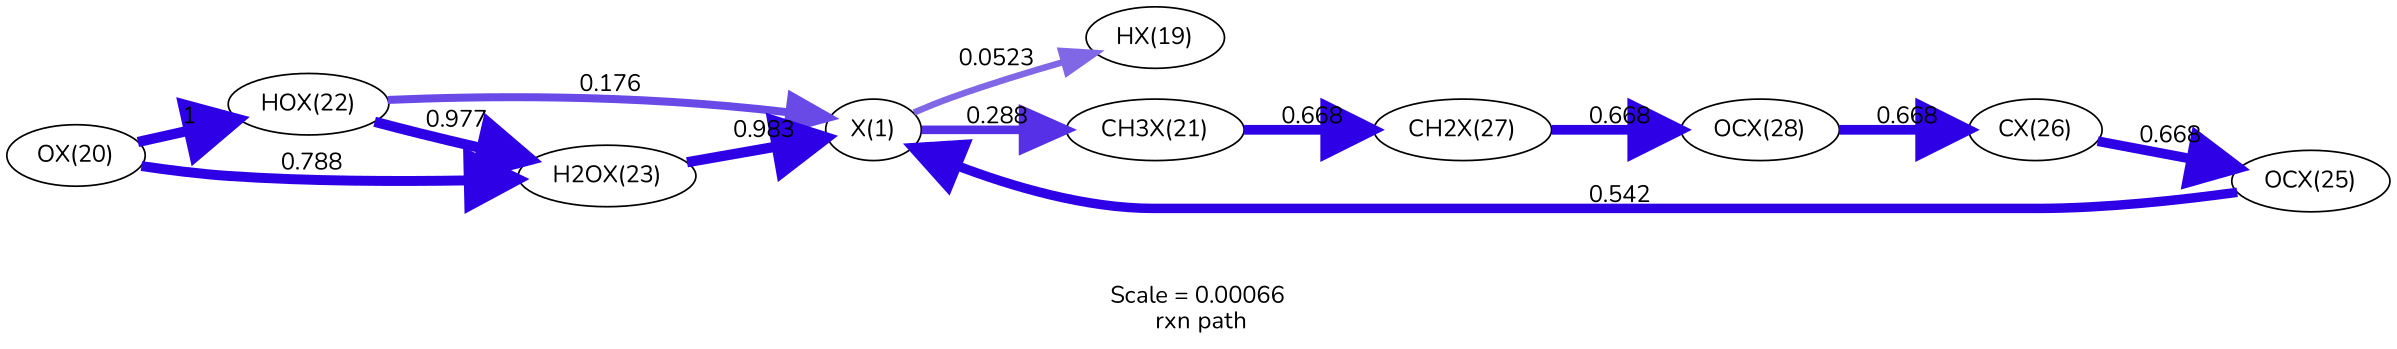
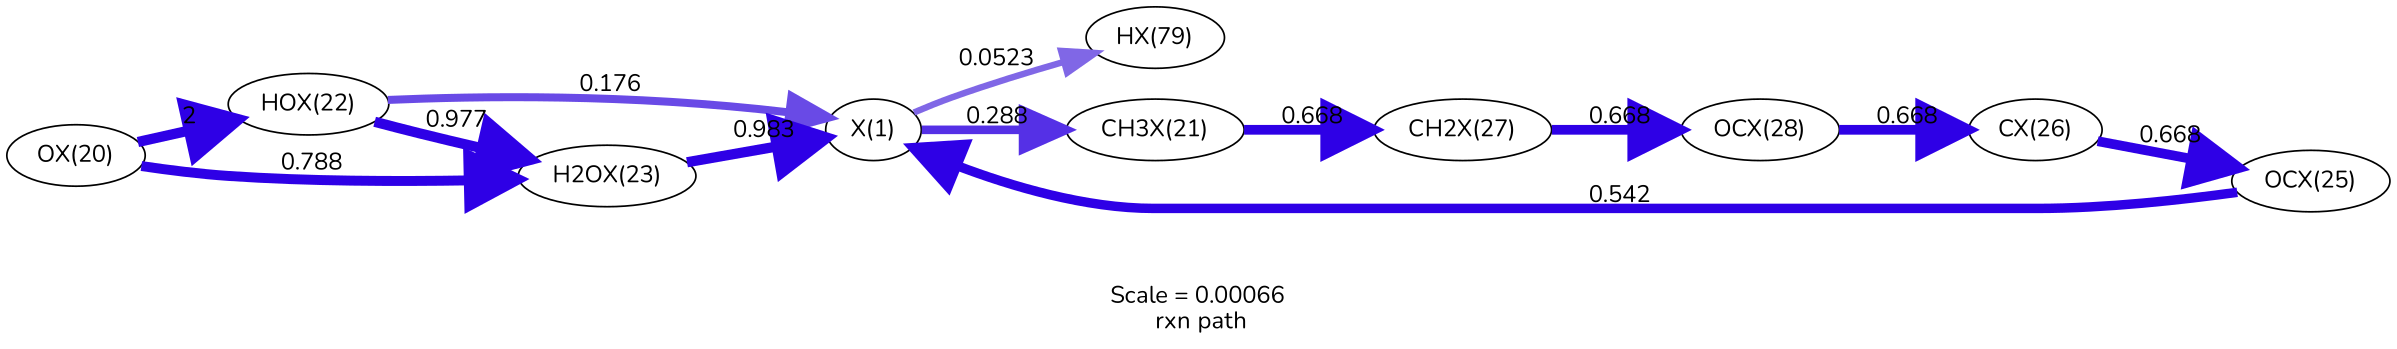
(1155, 38) -> (1155, 38)
(187, 117) -> (187, 117)
